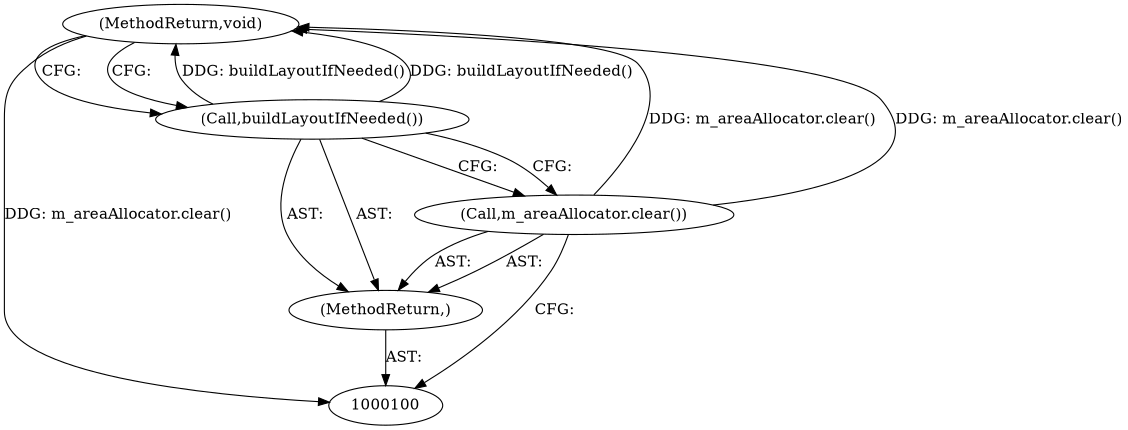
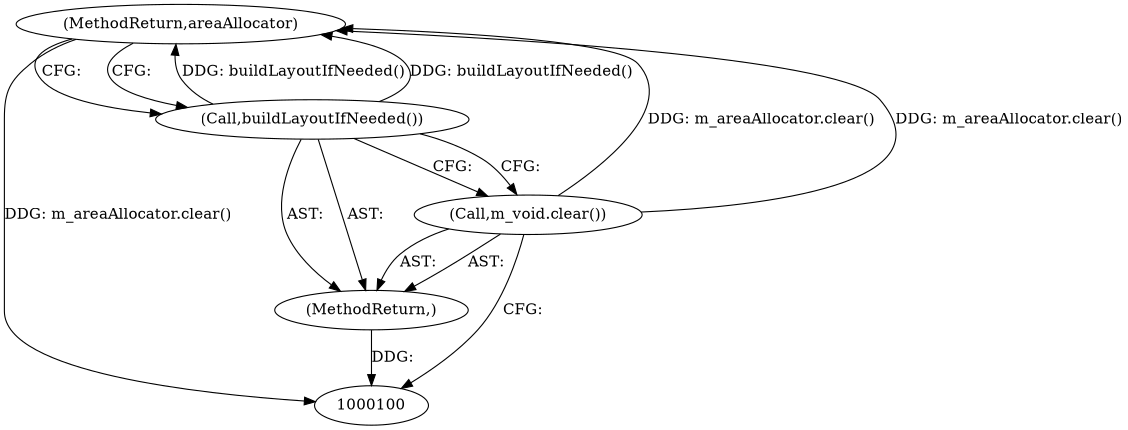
(181, 24) -> (181, 24)
(574, 215) -> (528, 215)
(407, 358) -> (395, 358)
